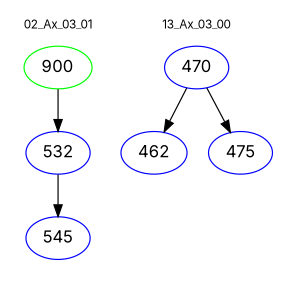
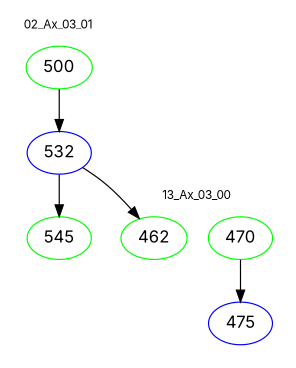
(58, 68) -> (59, 68)
(197, 68) -> (240, 238)
(178, 105) -> (119, 196)
(154, 153) -> (154, 238)
(58, 238) -> (59, 238)
